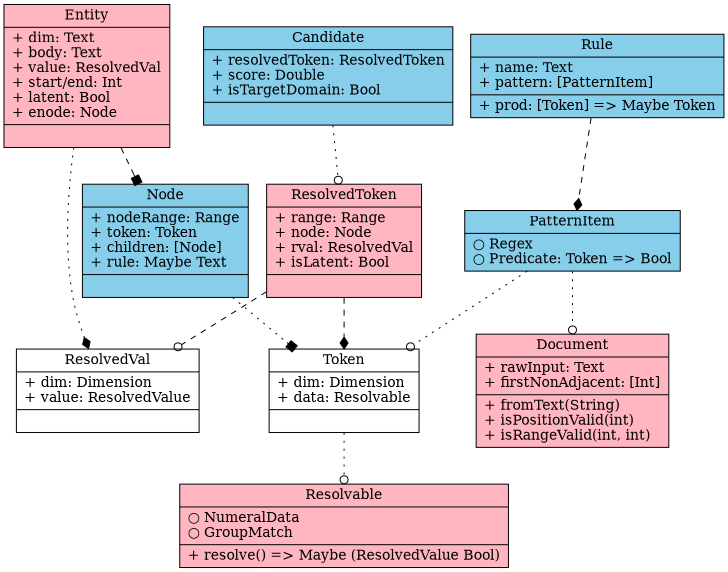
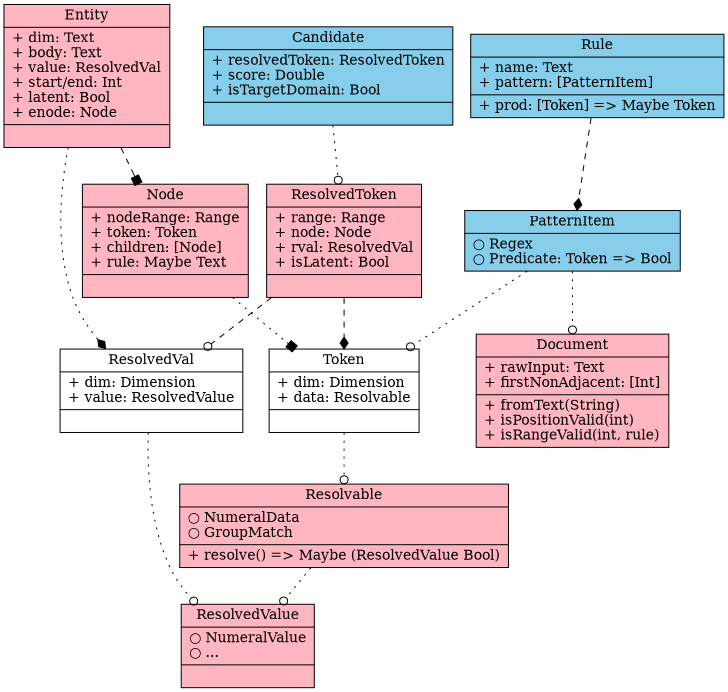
(165, 241) -> (165, 241)
(568, 435) -> (572, 435)
none -> (248, 646)
